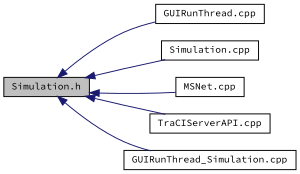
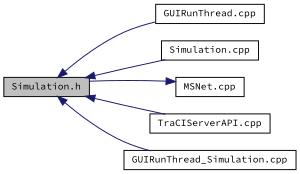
(137, 93) -> (128, 80)
